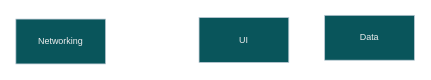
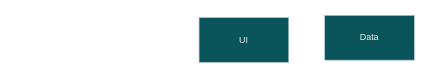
(60, 42) -> none
